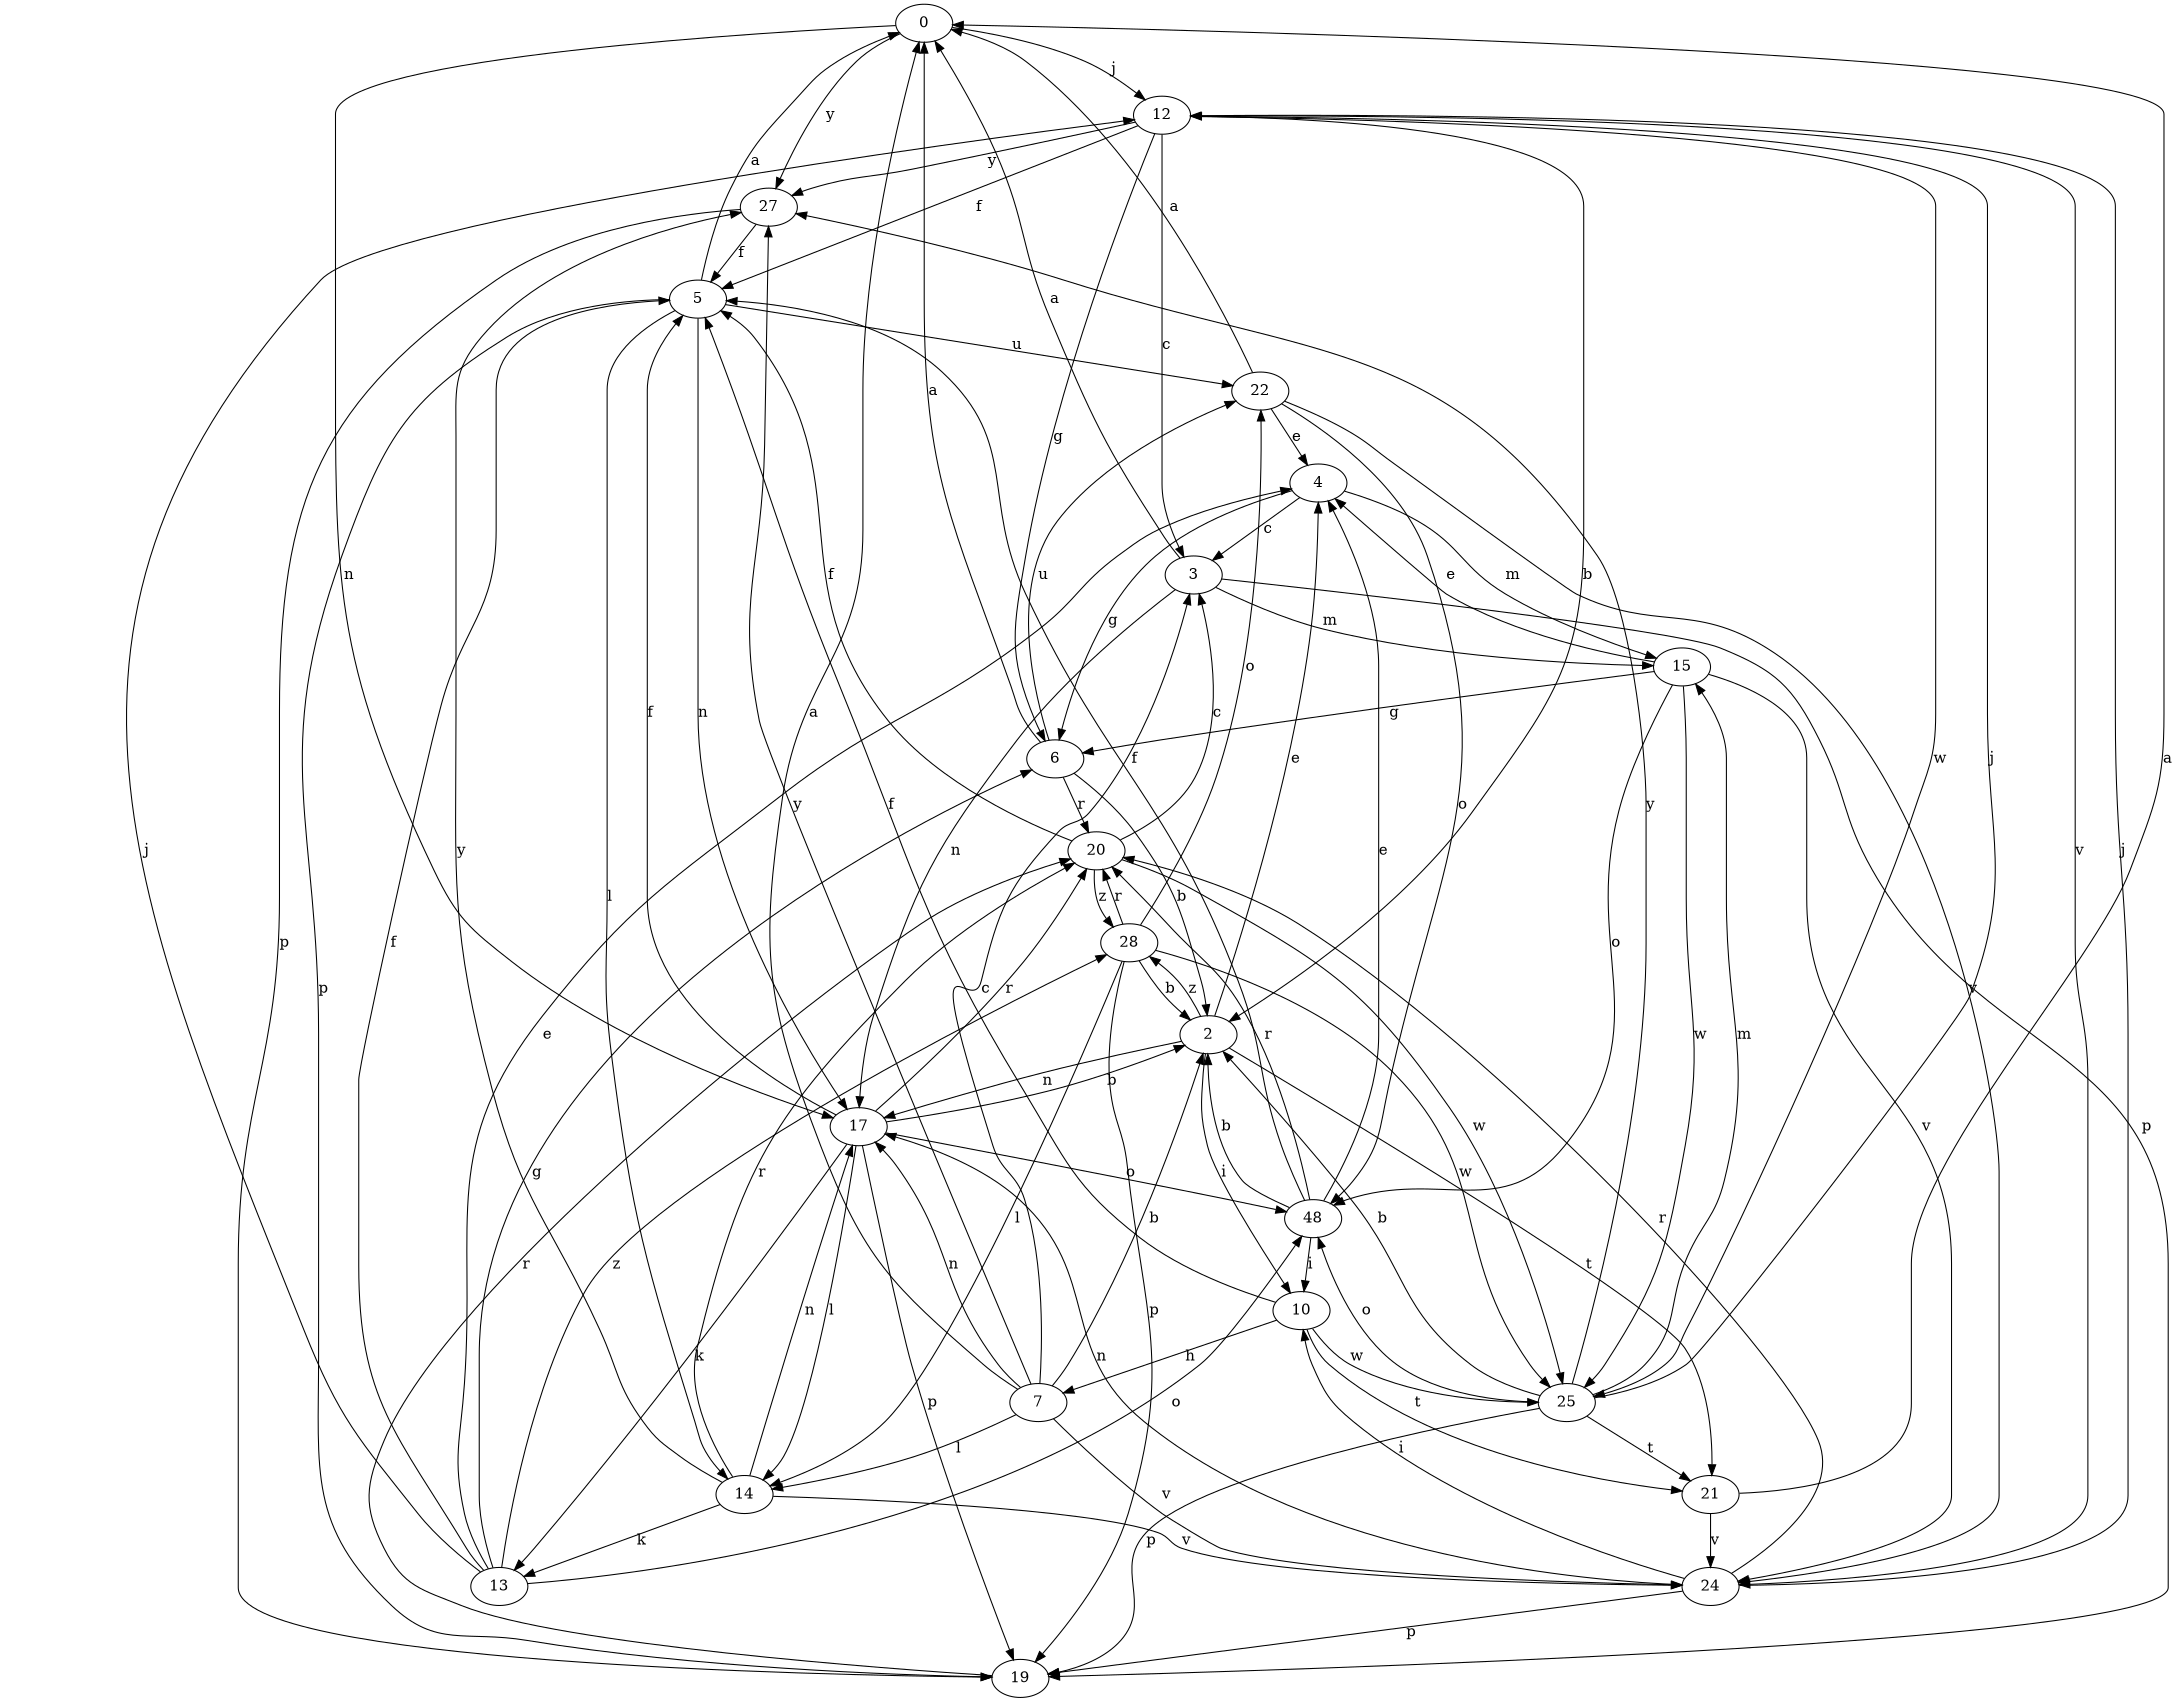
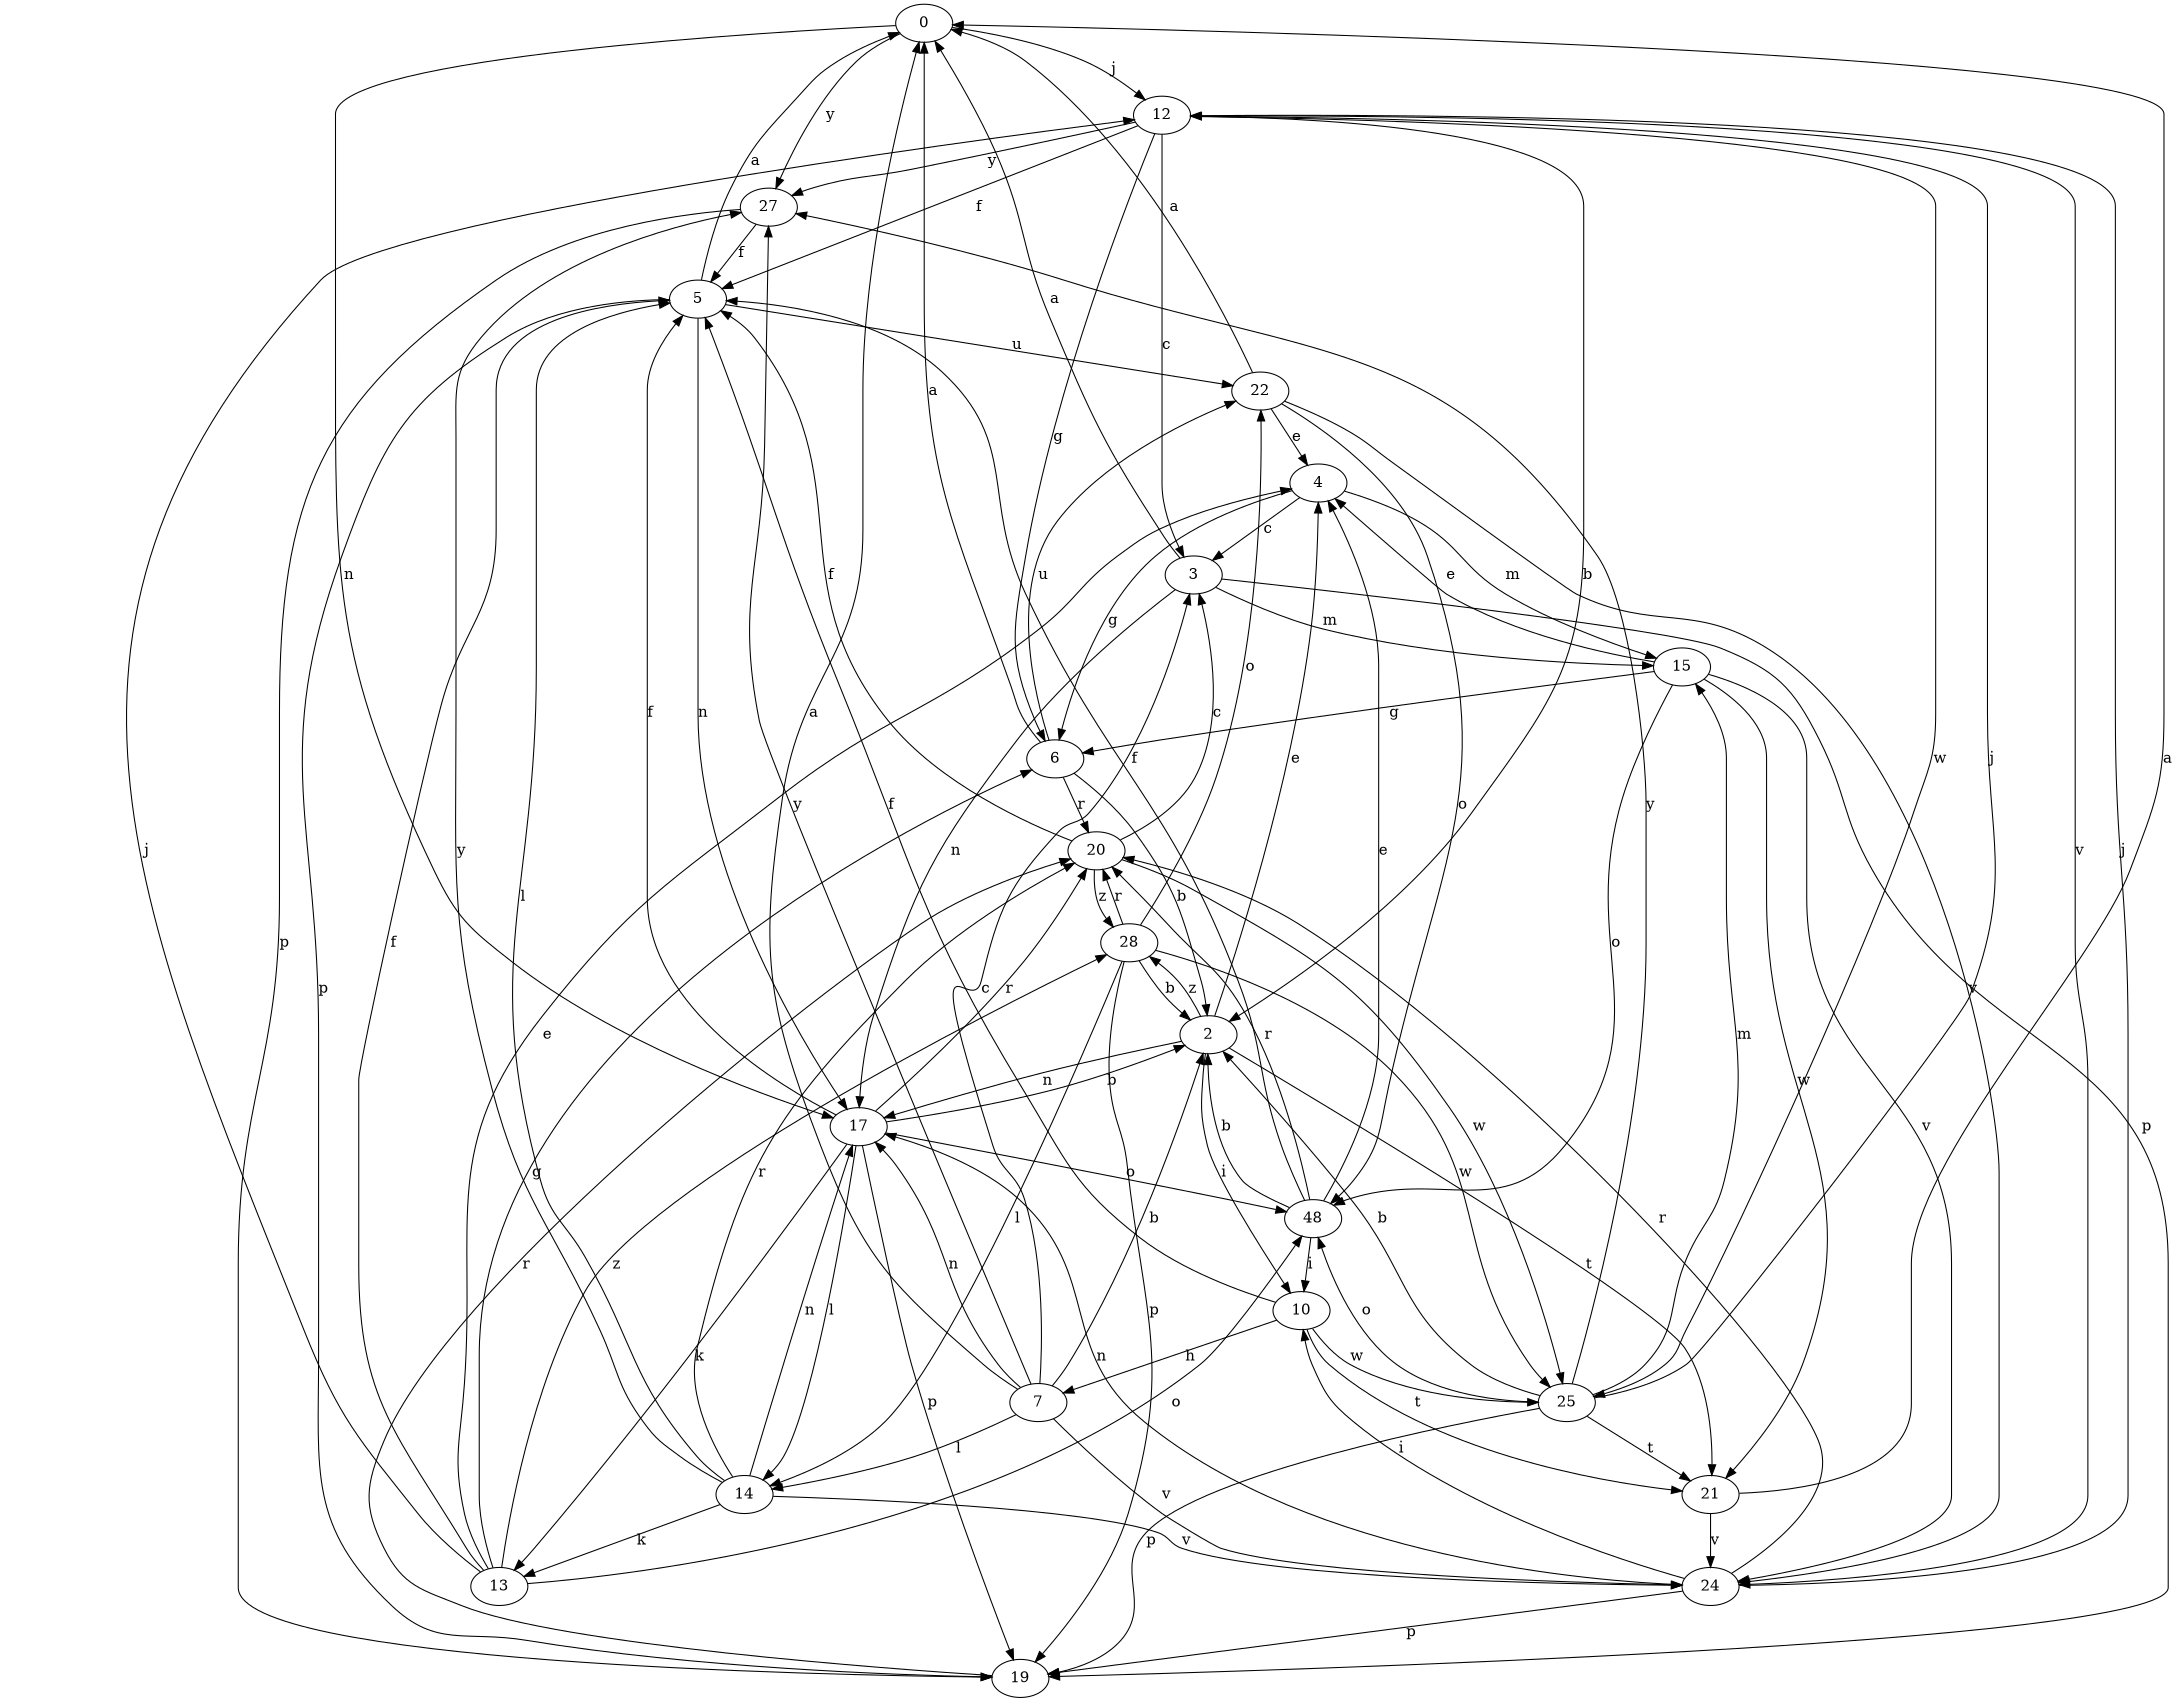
(607, 884) -> (521, 883)
(1694, 1044) -> (1794, 1074)
